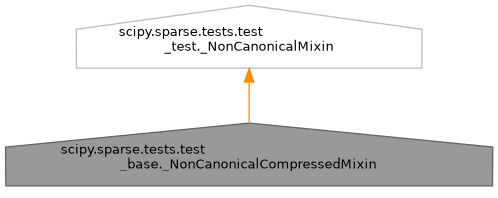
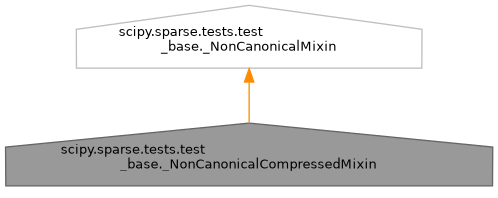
(249, 40) -> (249, 40)
